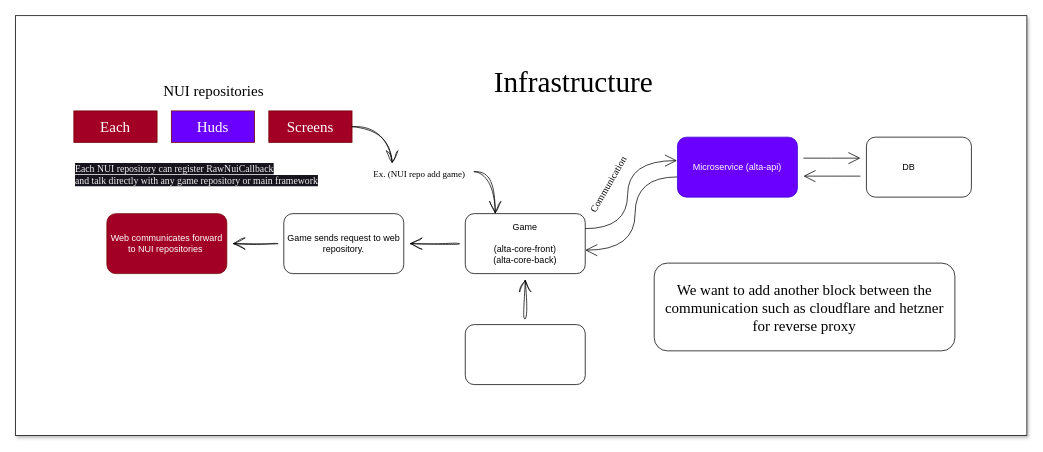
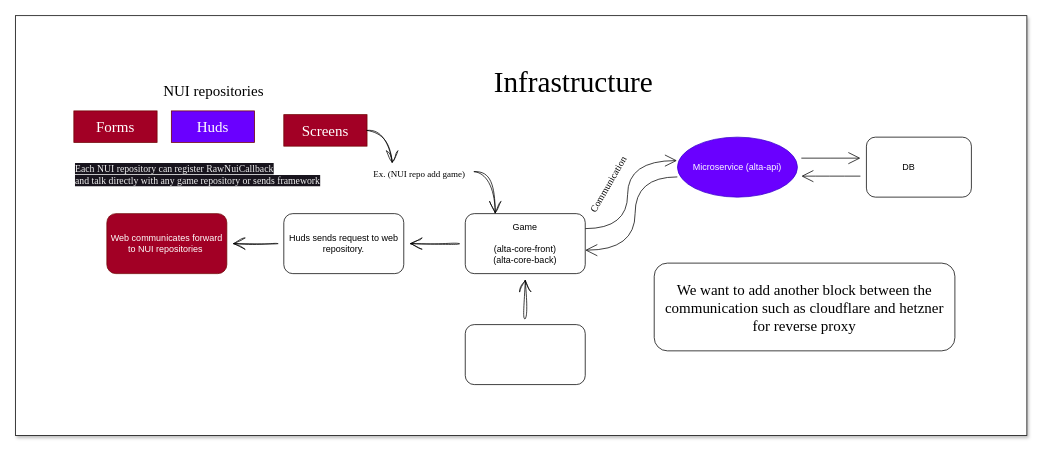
(116, 126) -> (116, 126)
(311, 126) -> (326, 130)
(738, 167) -> (738, 167)
(220, 175) -> (224, 175)
(344, 243) -> (344, 243)
